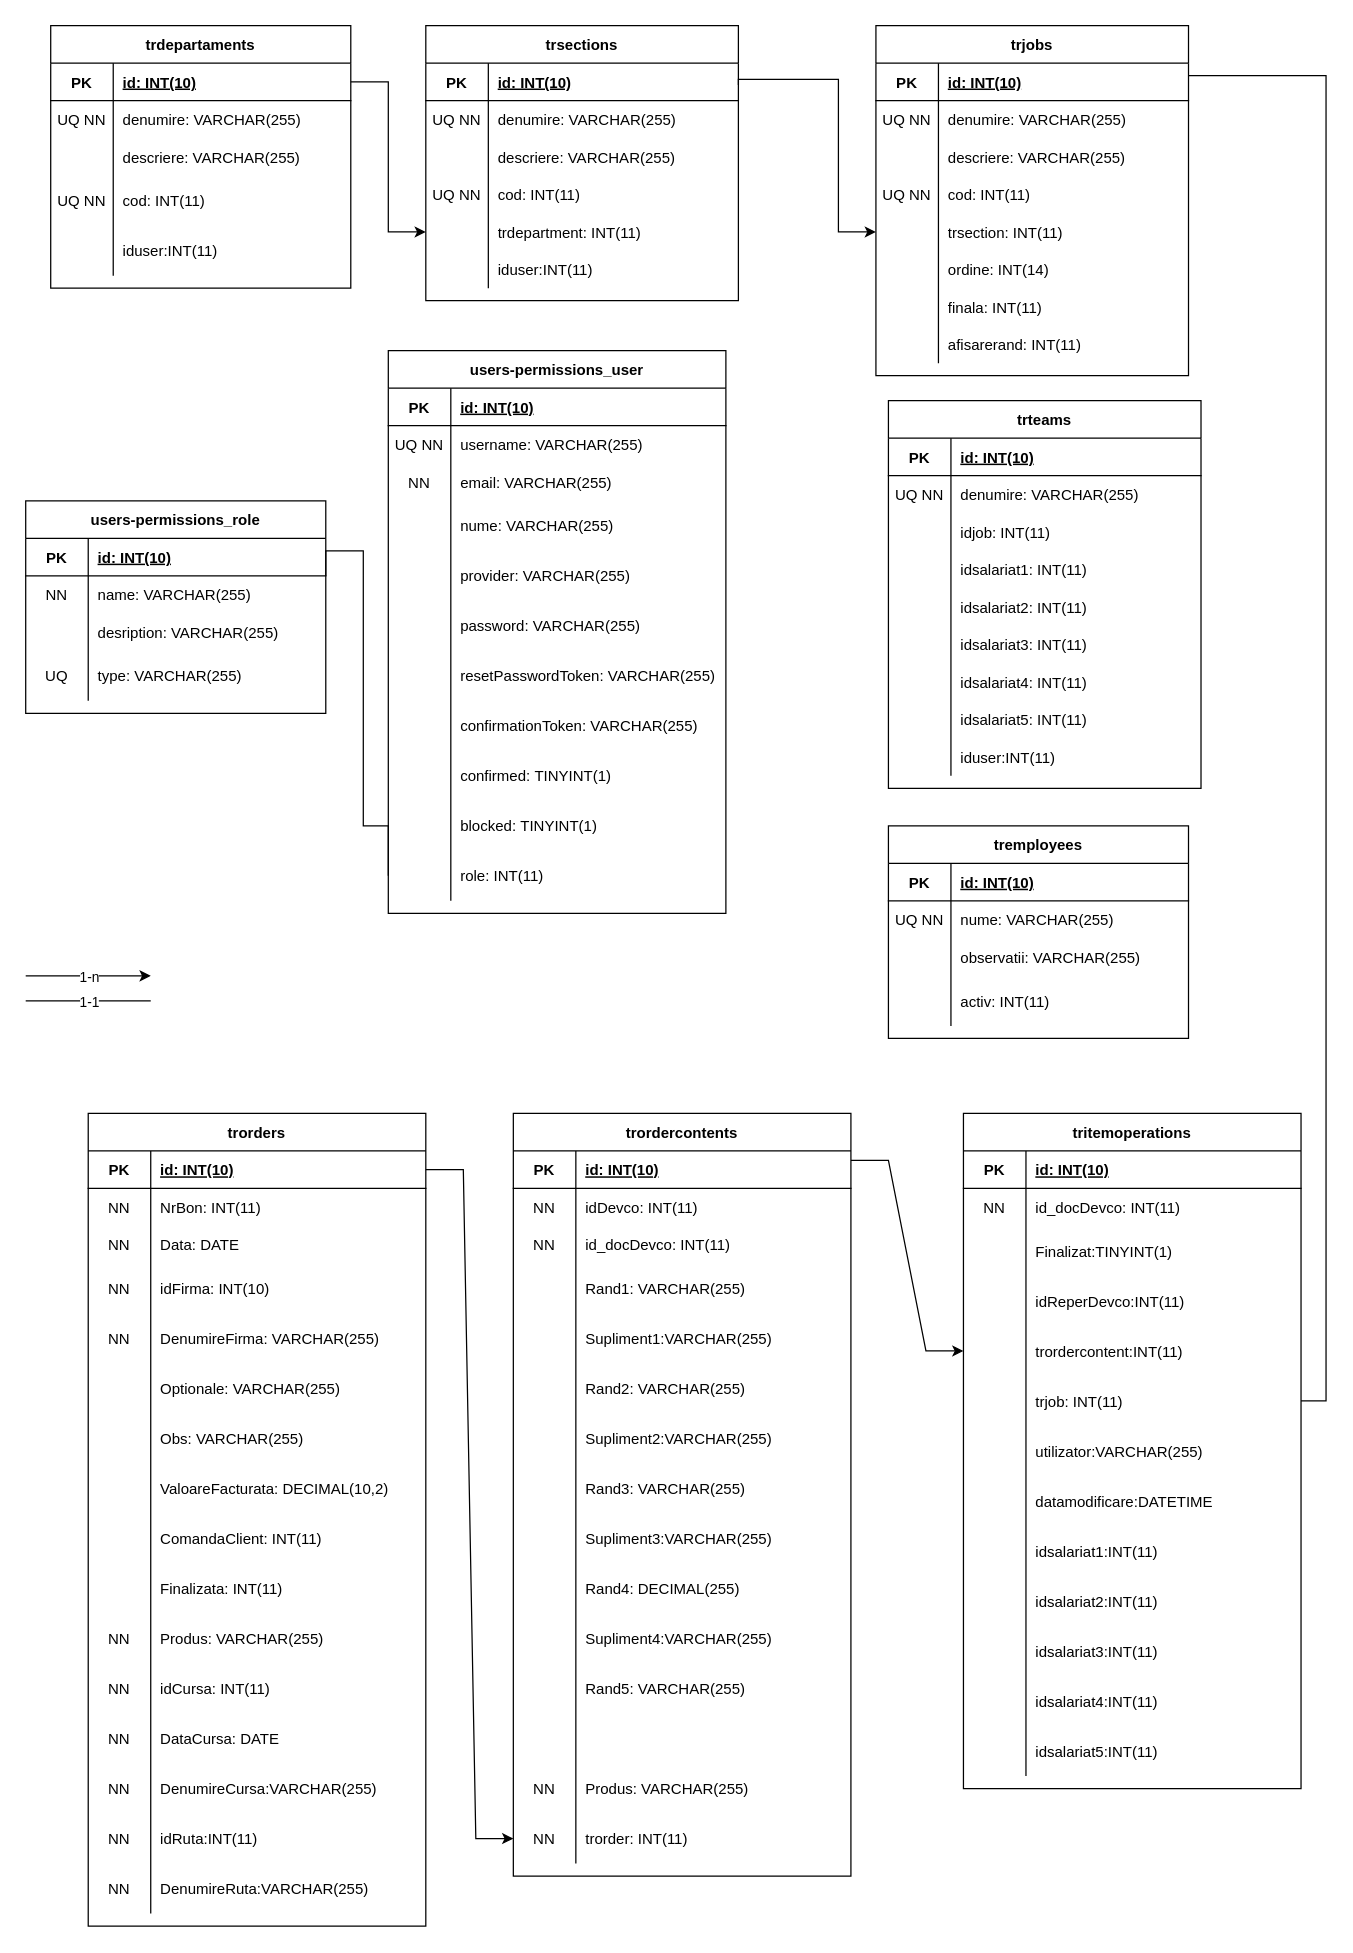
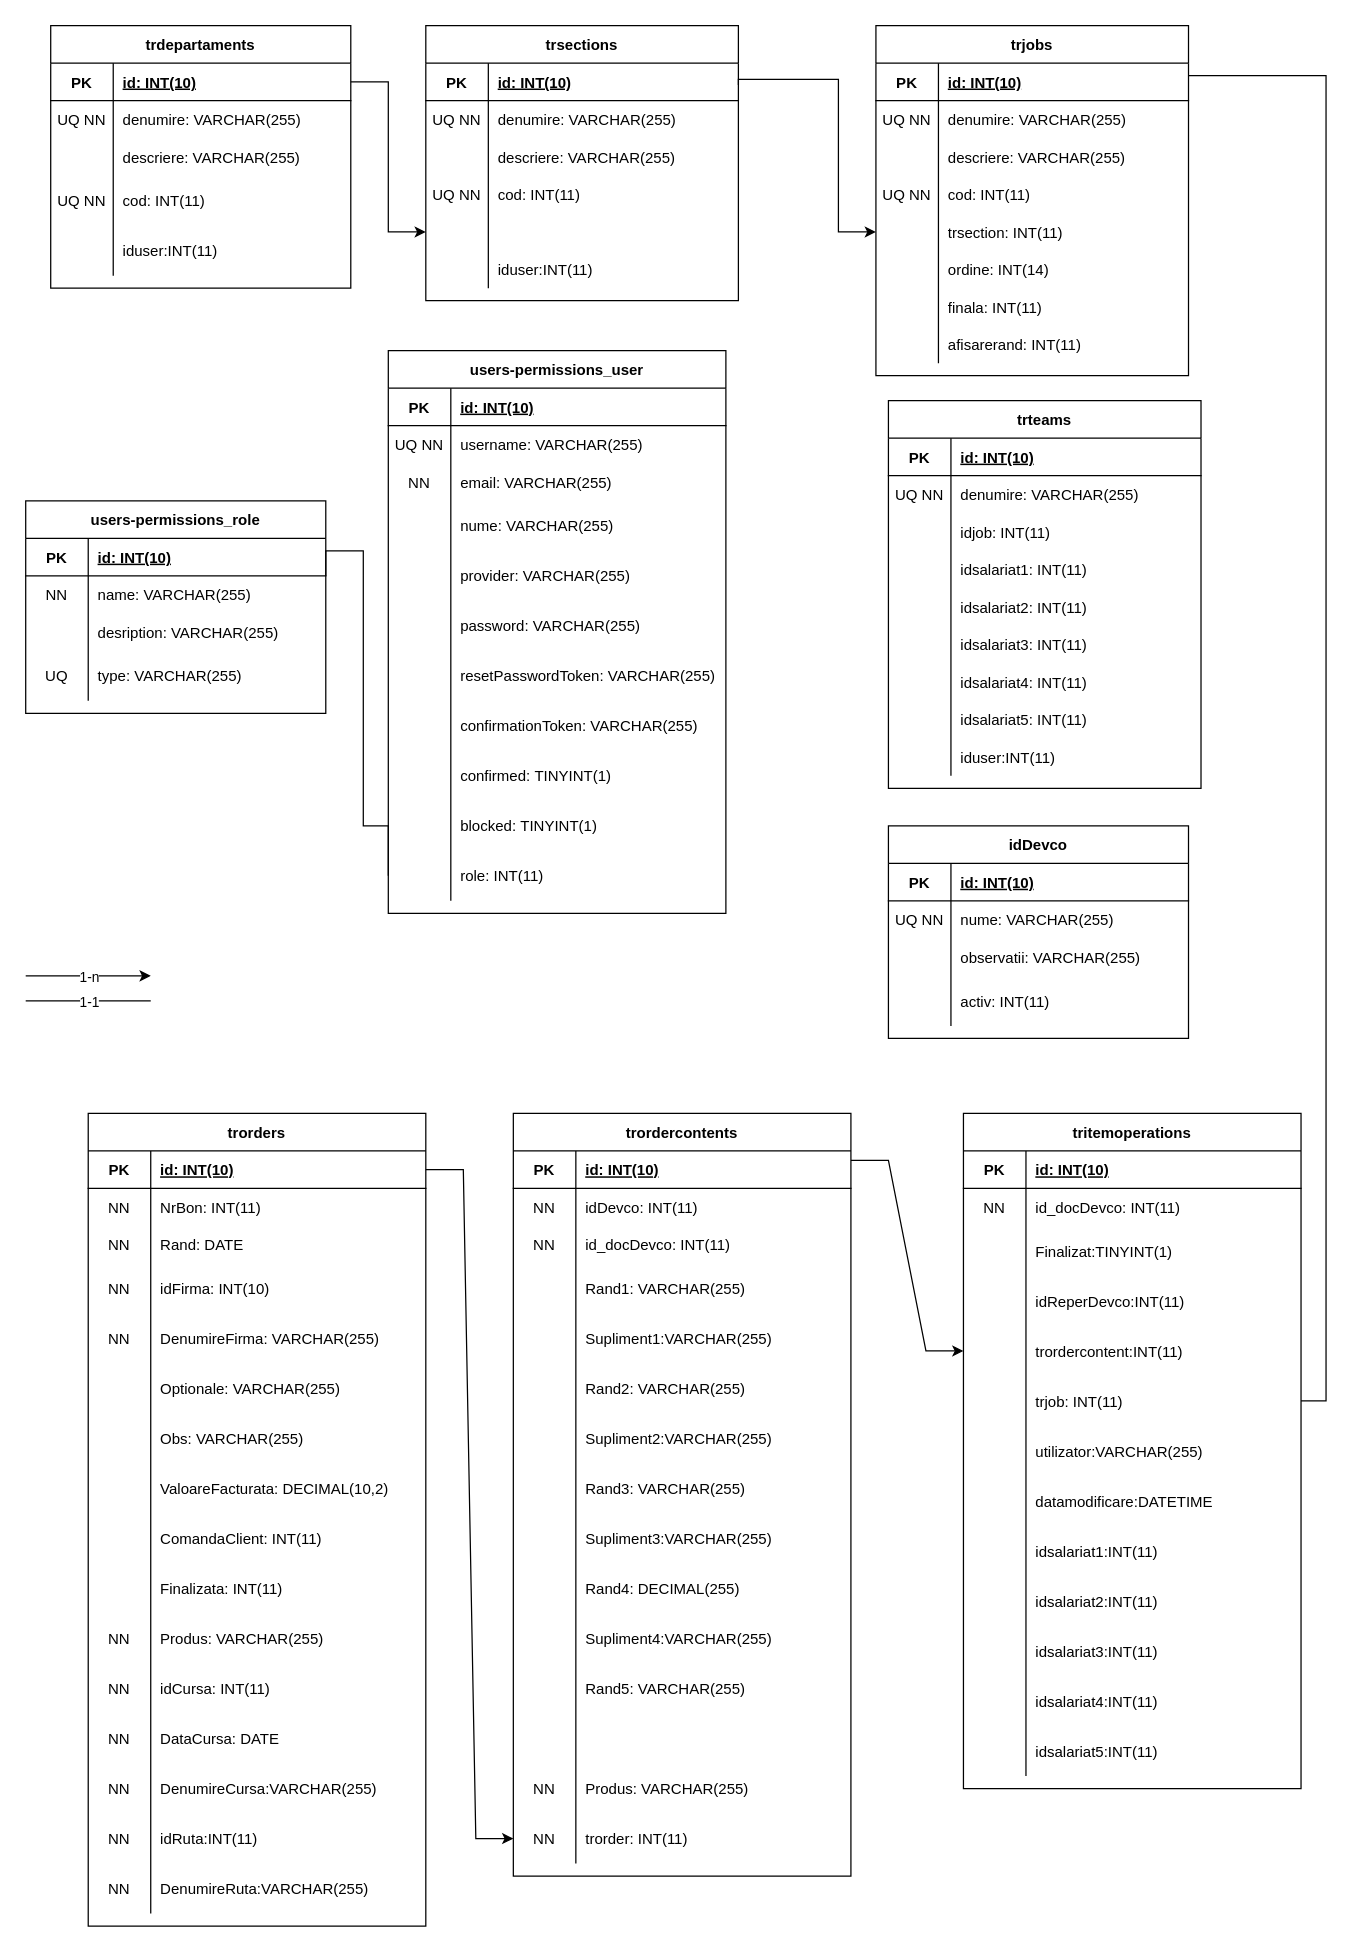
(613, 232) -> none
(1038, 845) -> (1038, 845)
(198, 1245) -> (198, 1245)
